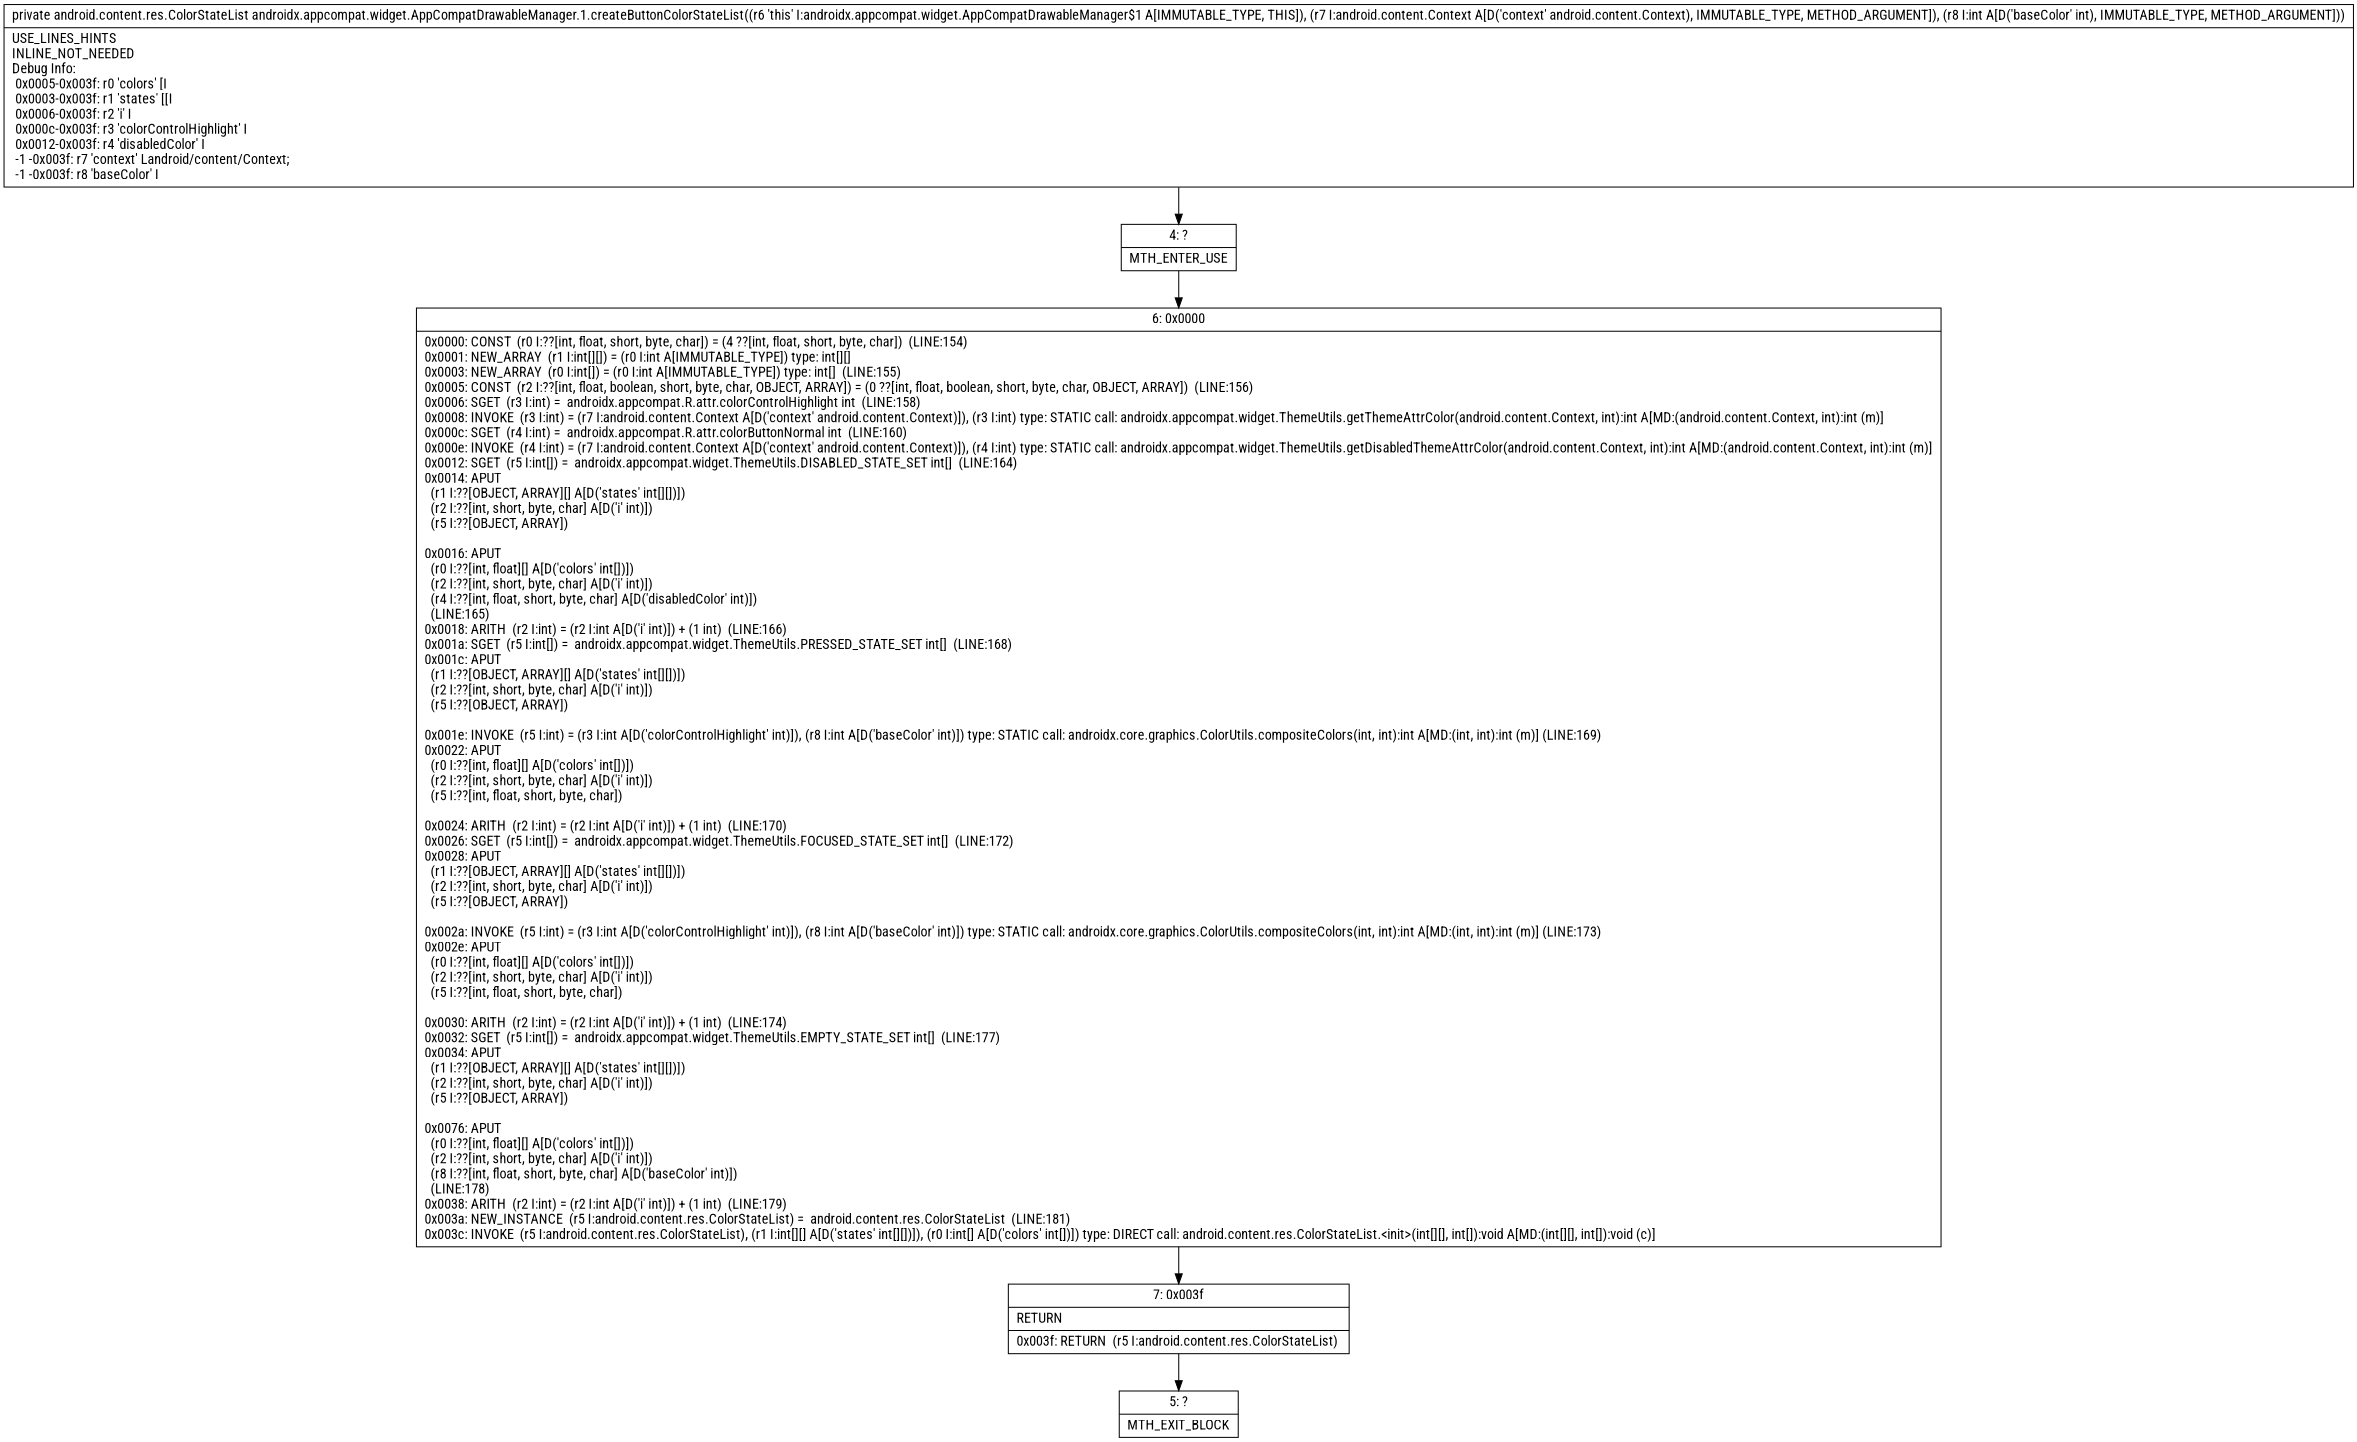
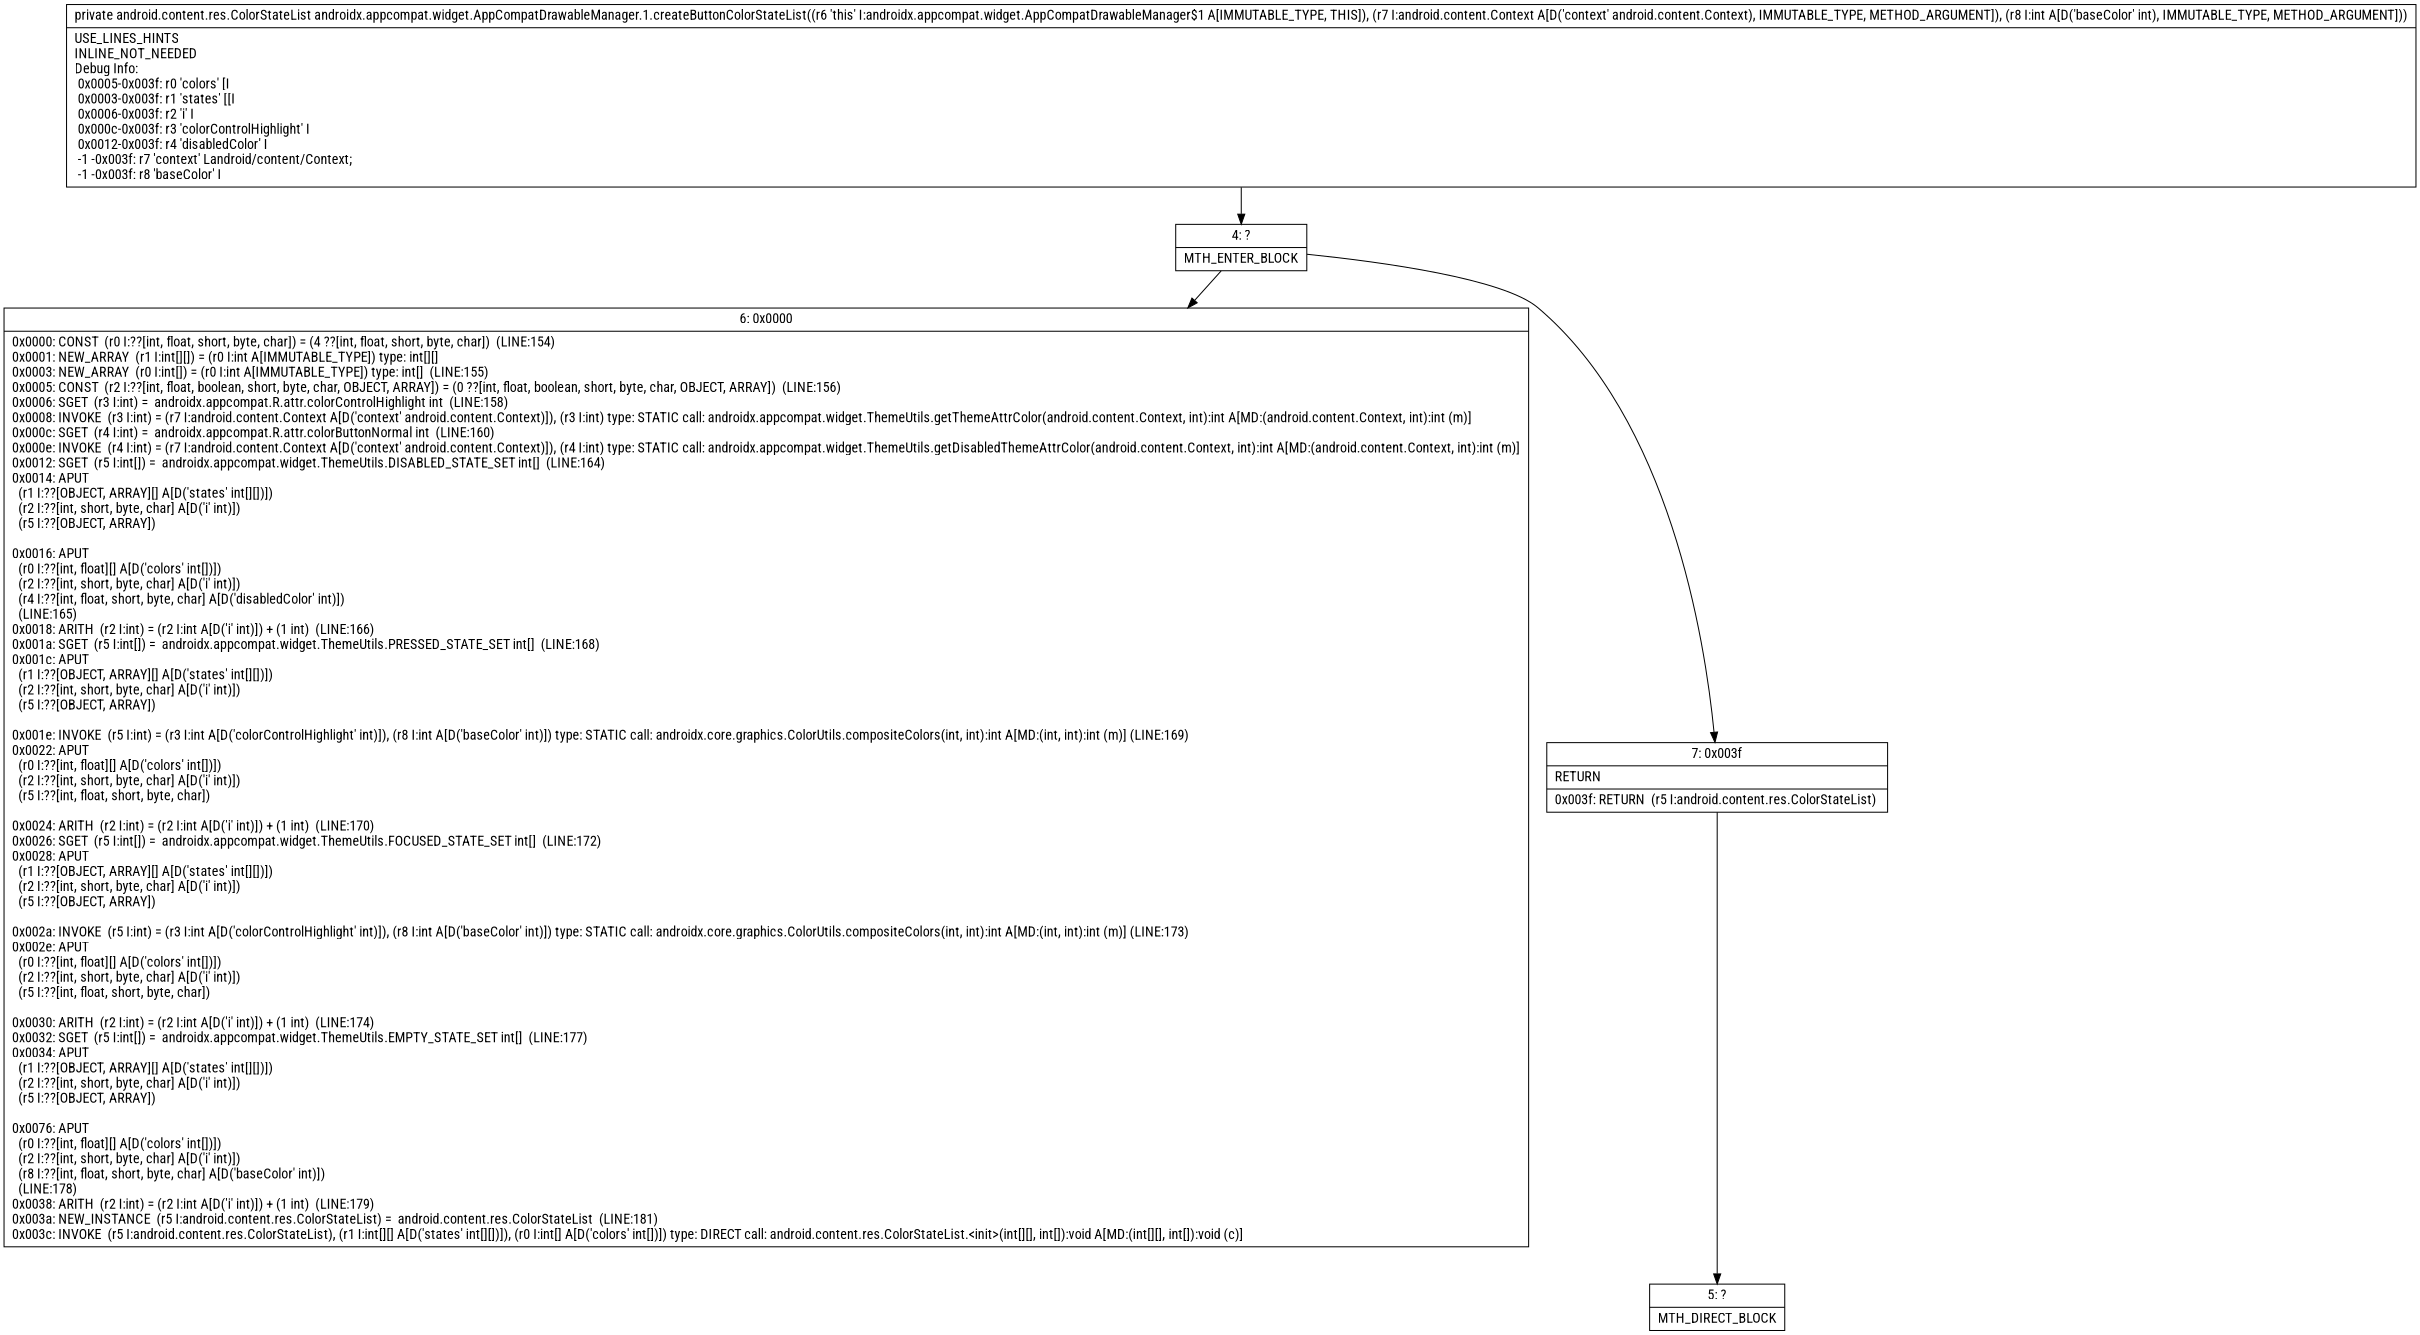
(1179, 259) -> (1241, 259)
(1179, 1260) -> (1612, 396)
(1179, 1425) -> (1717, 1318)
